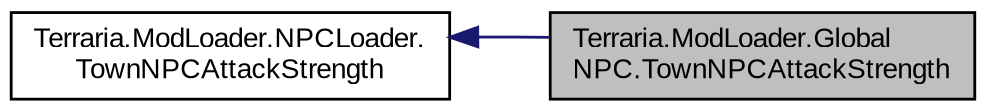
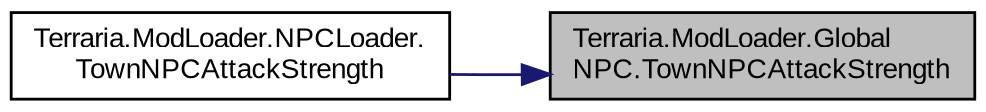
(514, 37) -> (486, 75)
